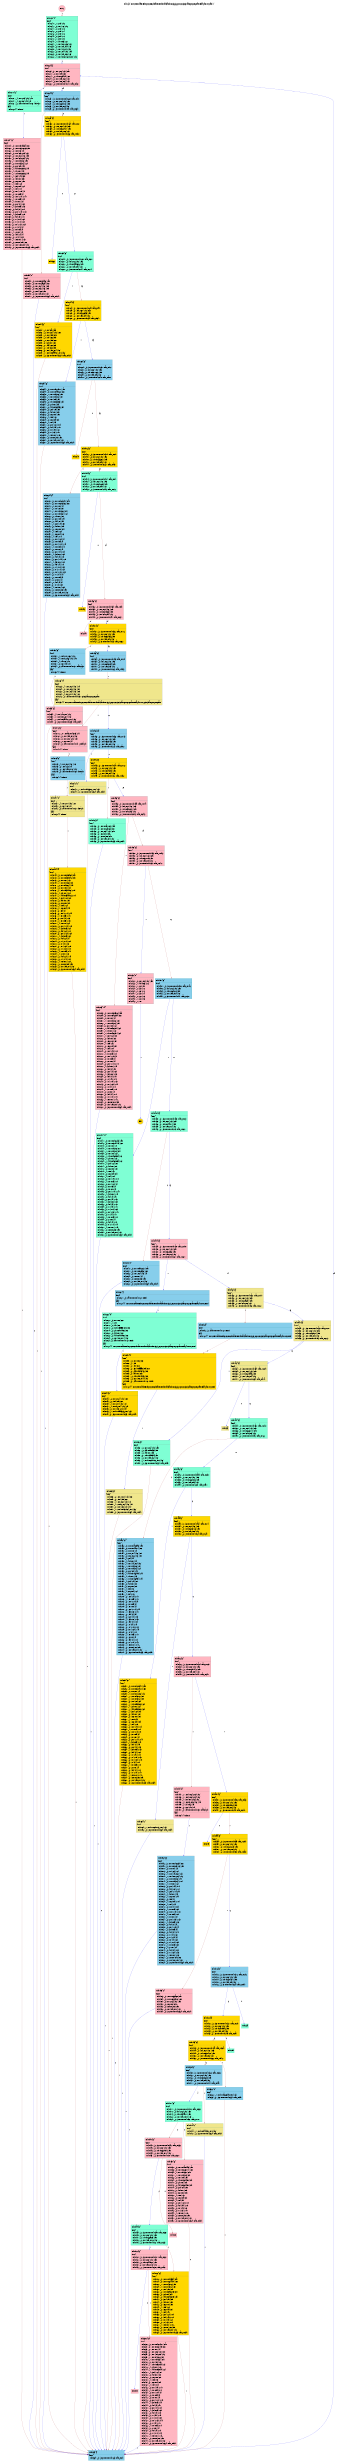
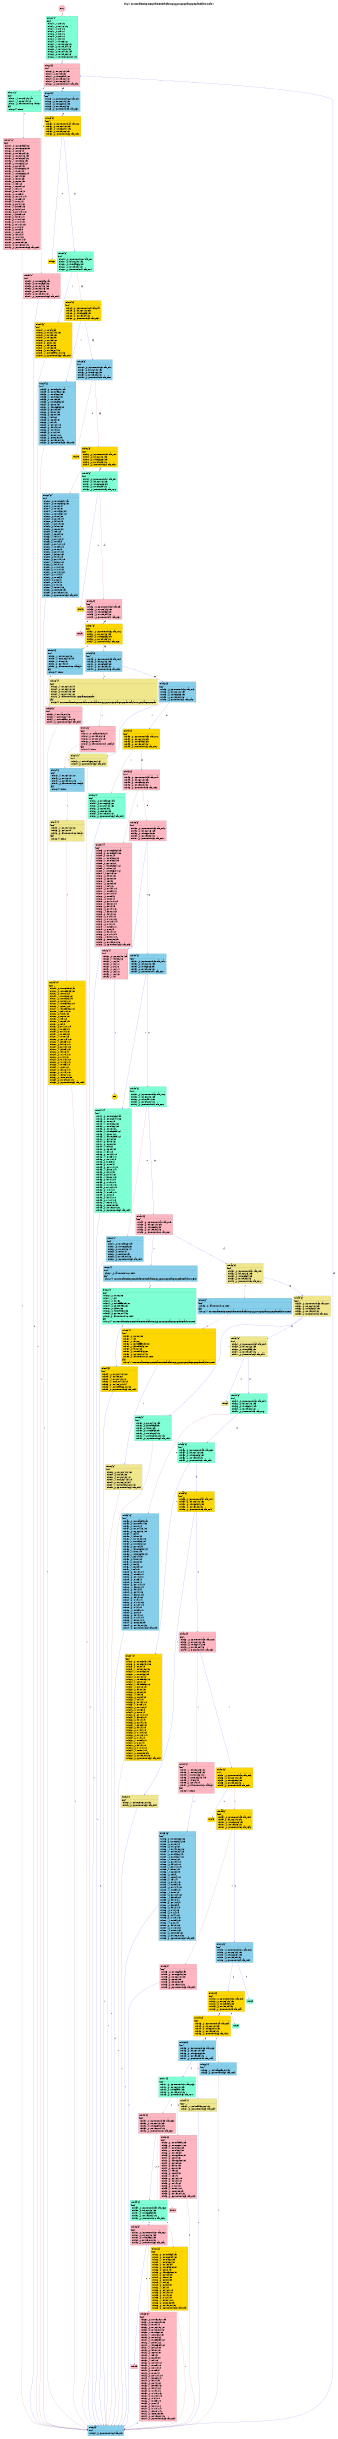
(108, 717) -> (143, 673)
